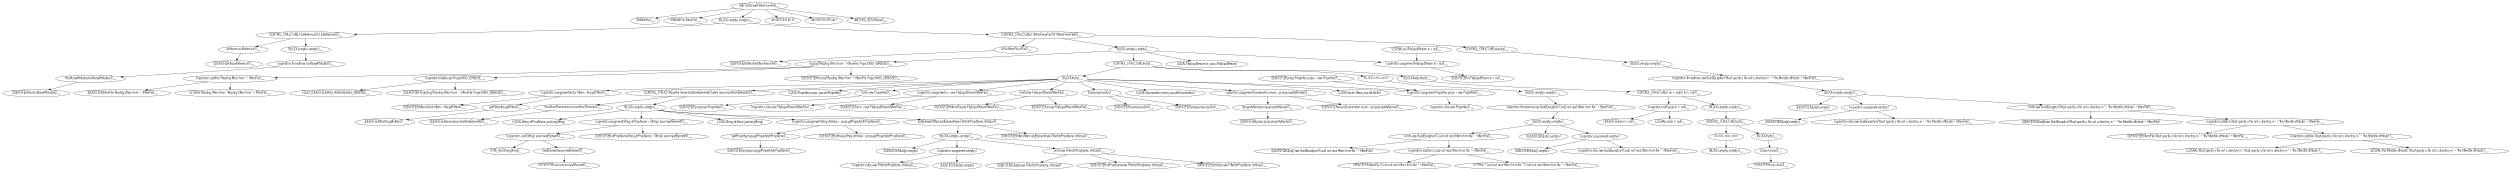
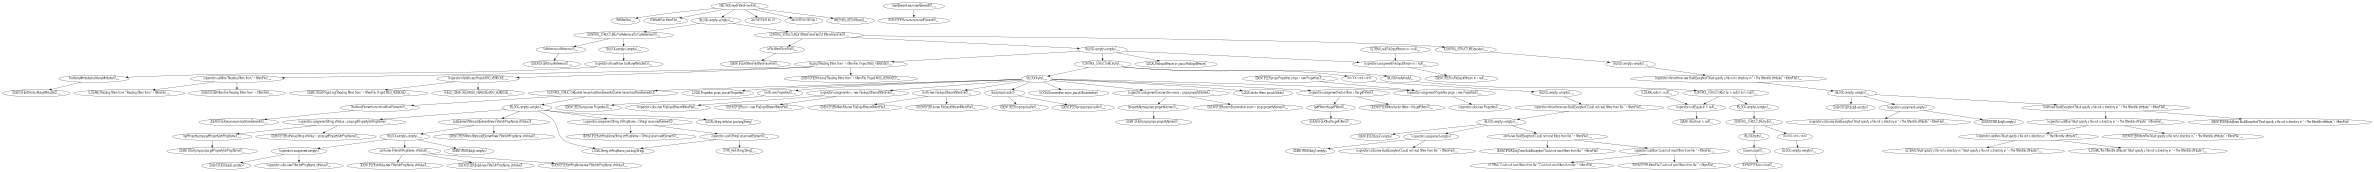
(1669, 114) -> (1676, 100)
(549, 144) -> (679, 144)
